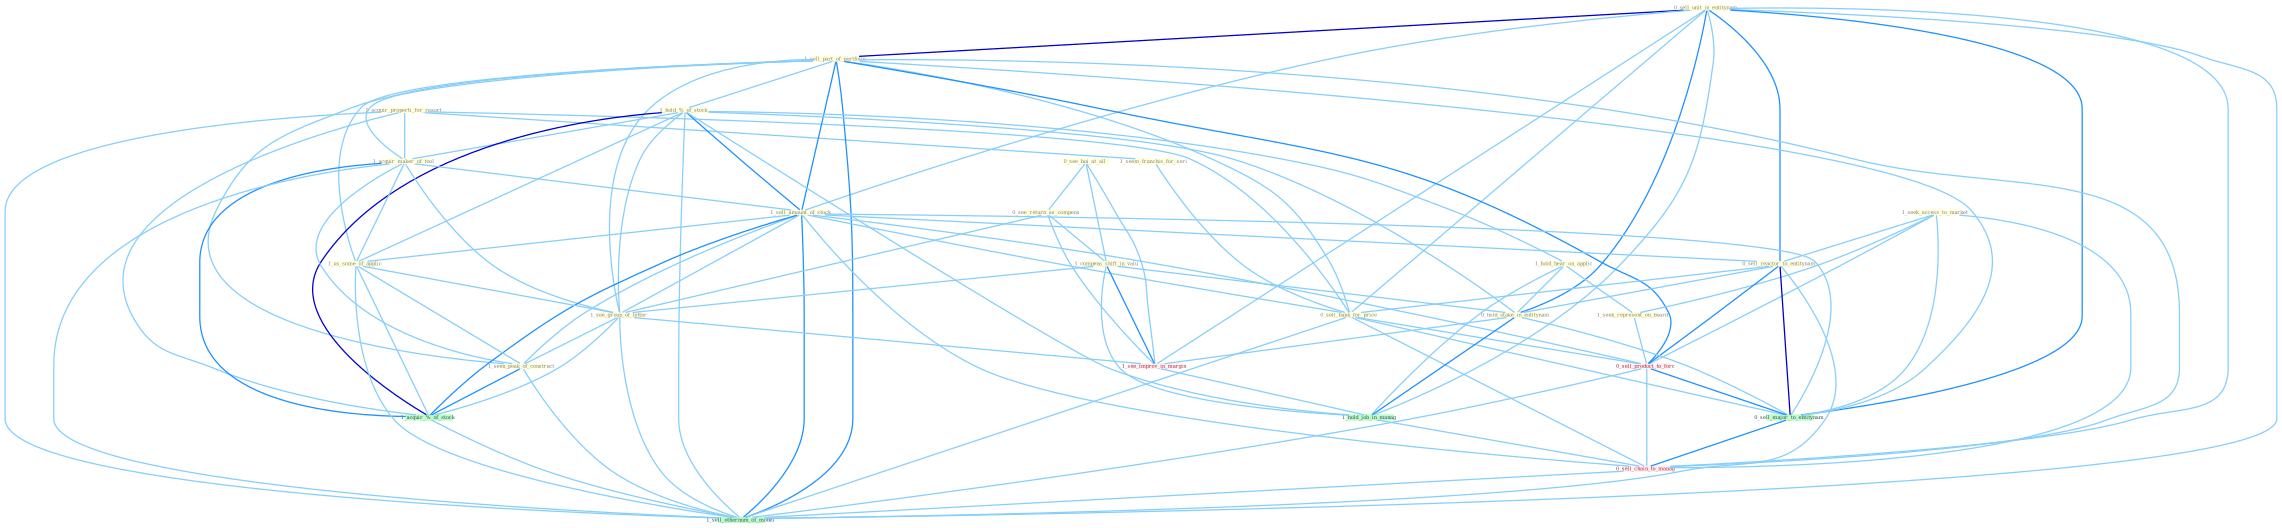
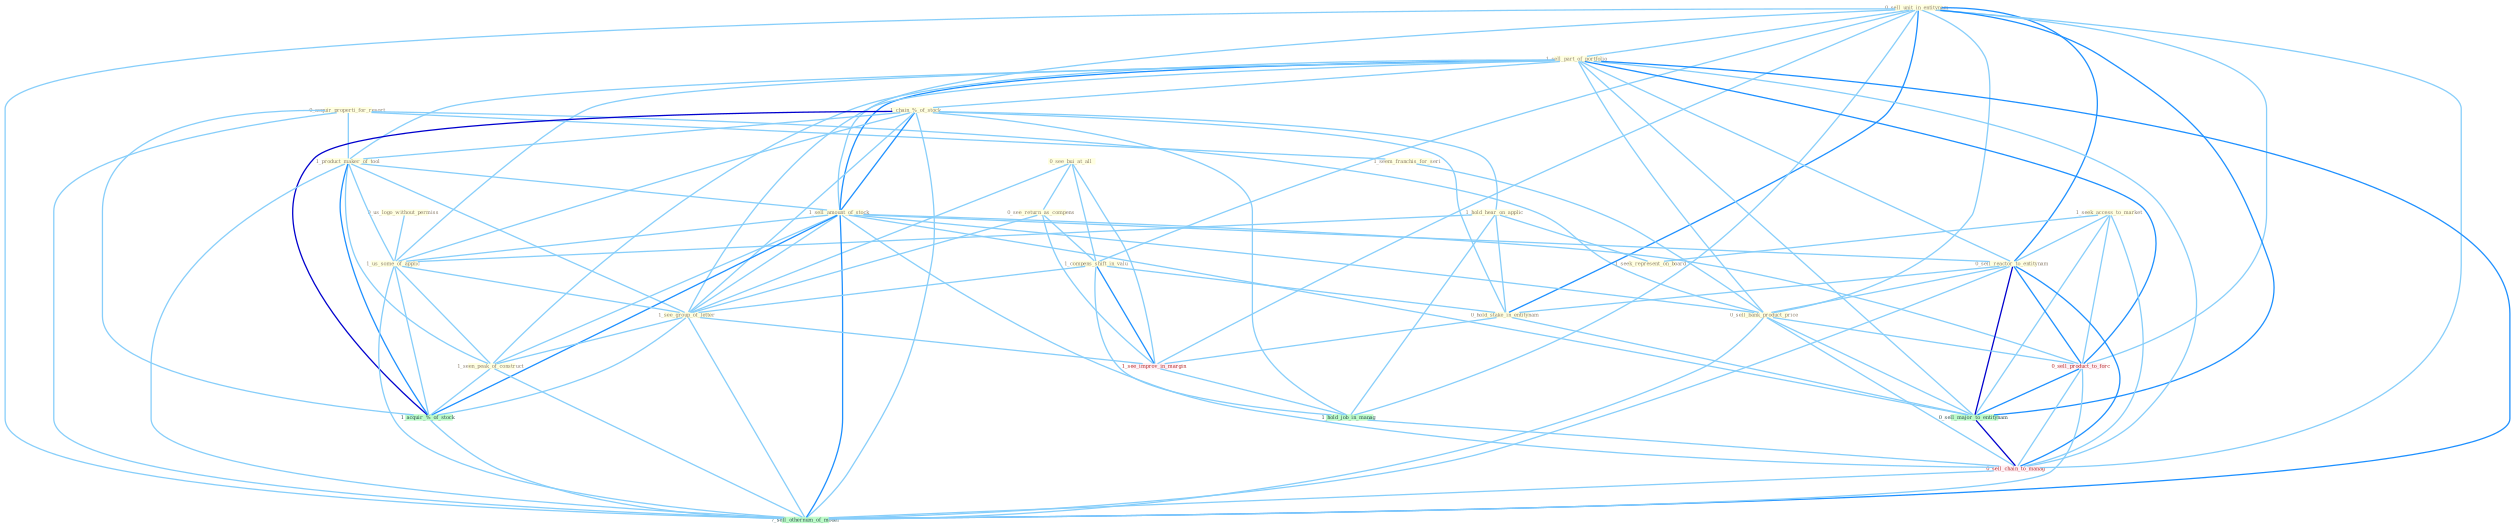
(1271, 33) -> (1748, 33)
(685, 110) -> (916, 110)
none -> (1501, 120)
none -> (1785, 156)
(405, 161) -> (348, 161)
none -> (405, 213)
none -> (919, 239)
none -> (833, 257)
(1350, 315) -> (1765, 315)
(1640, 341) -> (2266, 108)
none -> (2118, 369)
(1436, 371) -> none
(476, 392) -> (460, 392)
(1718, 443) -> (1996, 443)
(741, 520) -> (805, 520)
